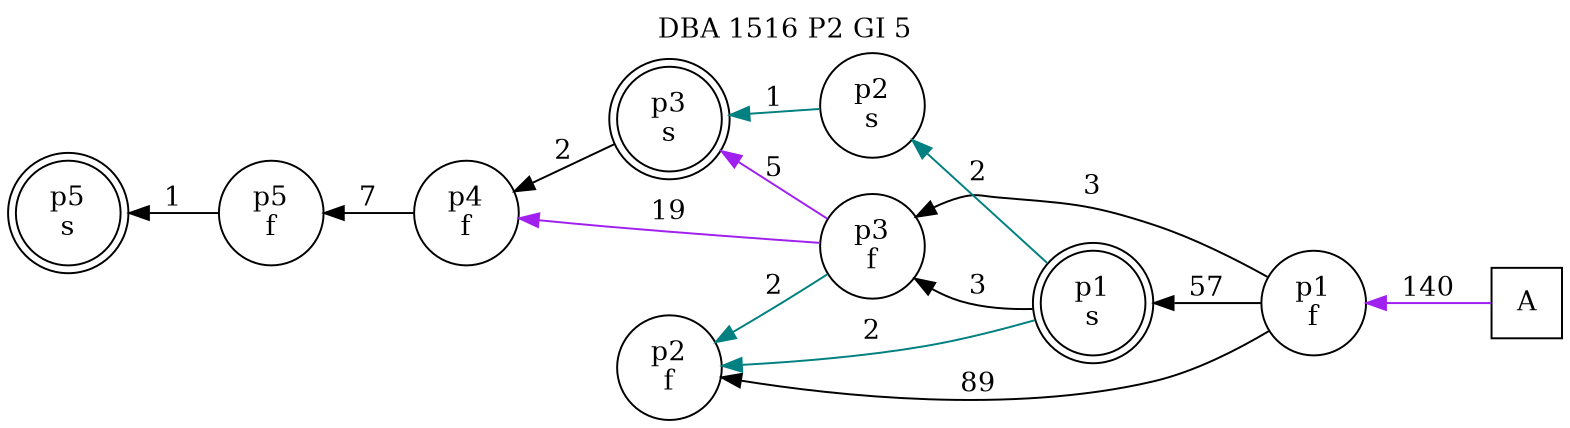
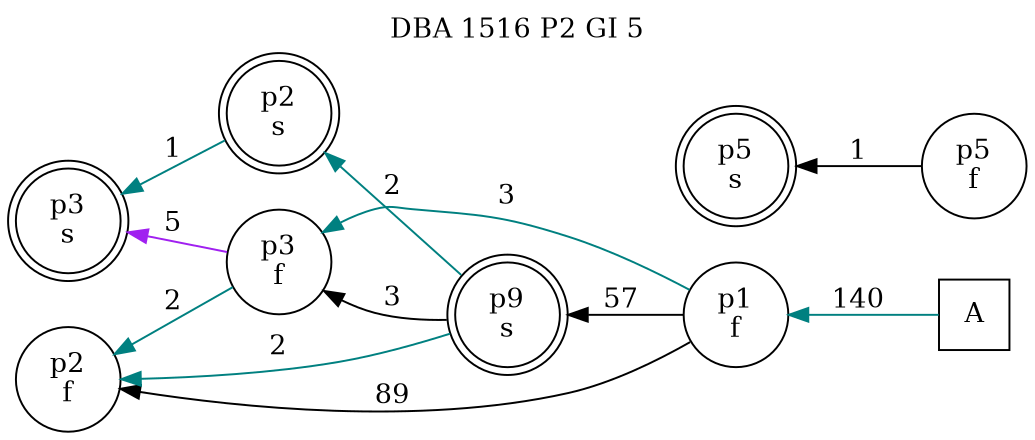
(872, 105) -> (279, 113)
(1106, 211) -> (520, 223)
(466, 213) -> none
(1093, 303) -> (508, 315)
(1439, 303) -> (874, 315)
